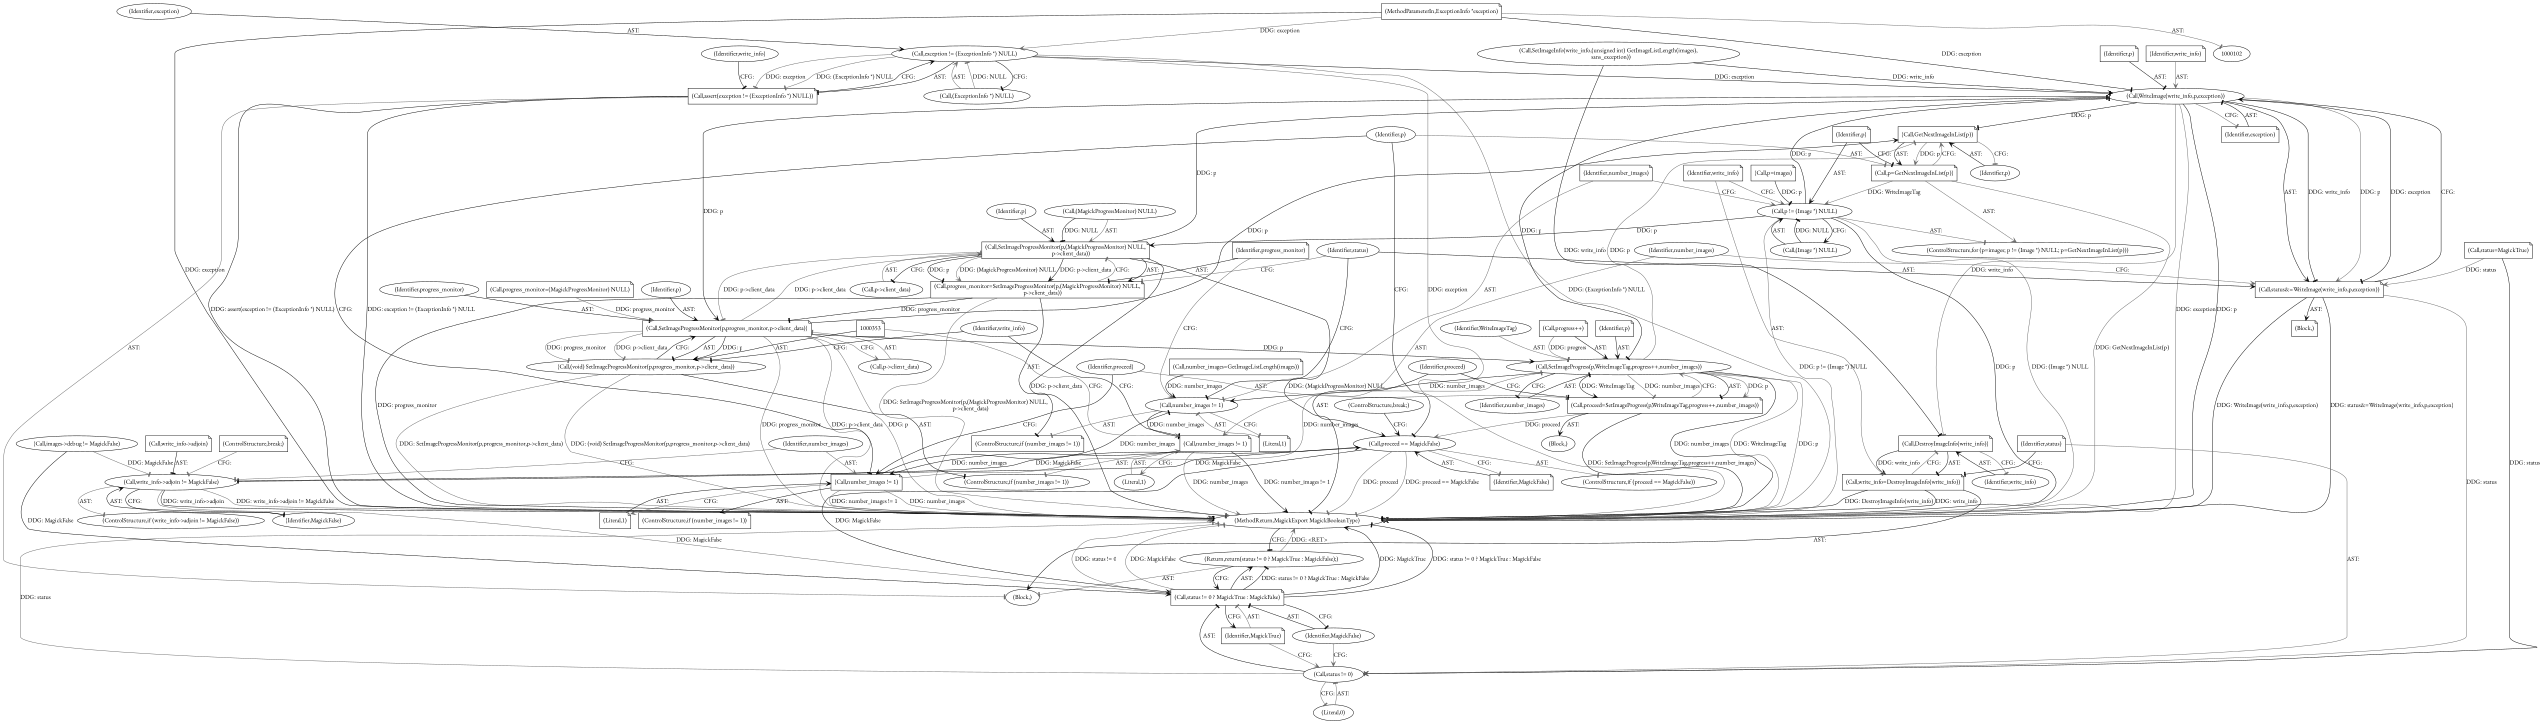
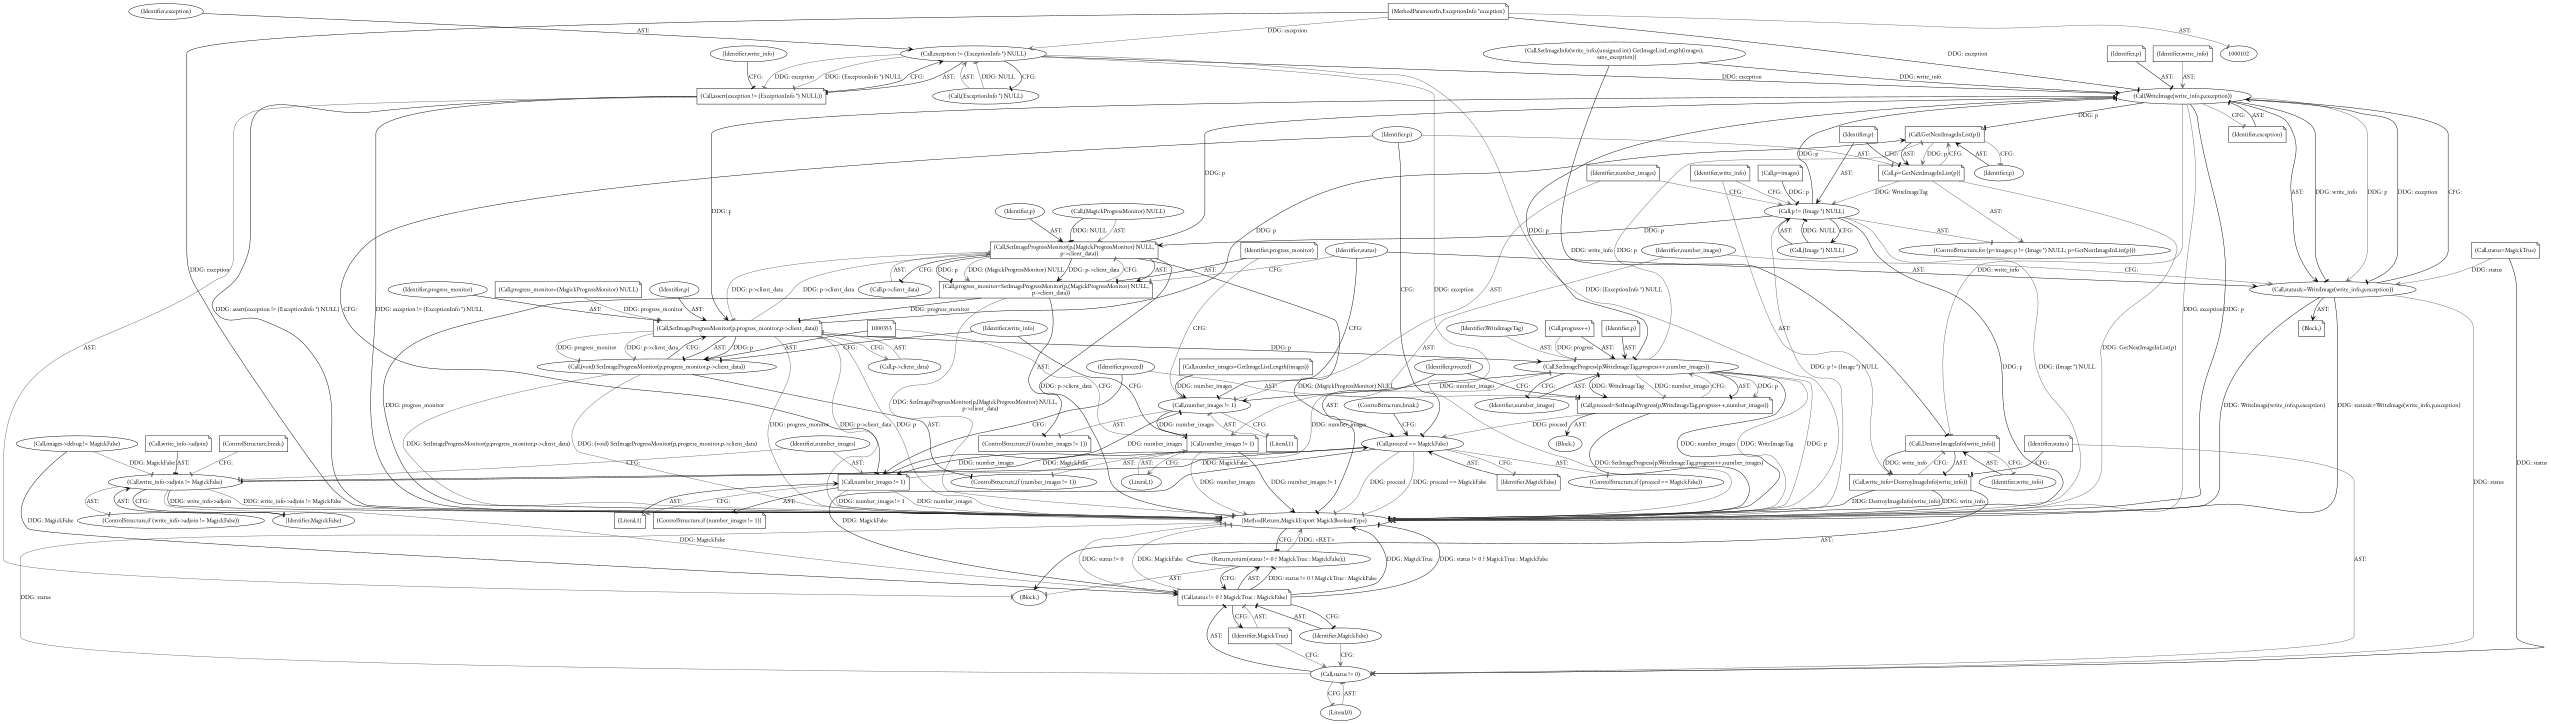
(2319, 290) -> (2333, 290)
